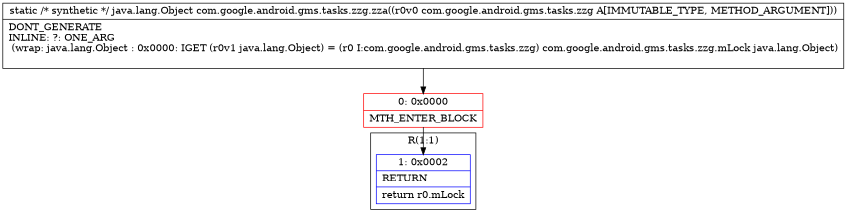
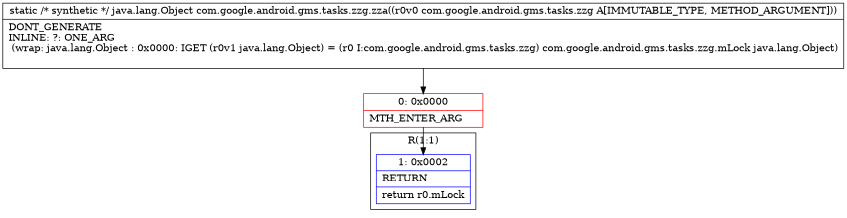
(423, 119) -> (416, 119)
